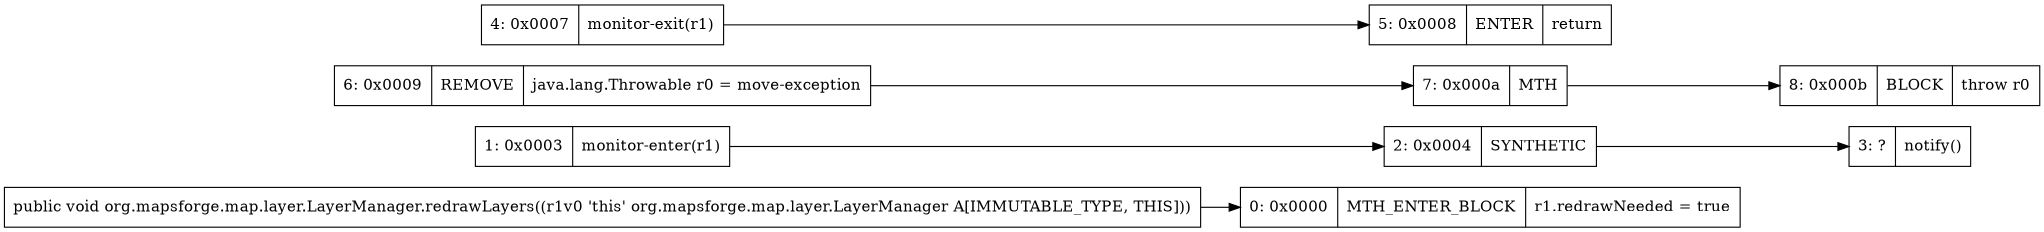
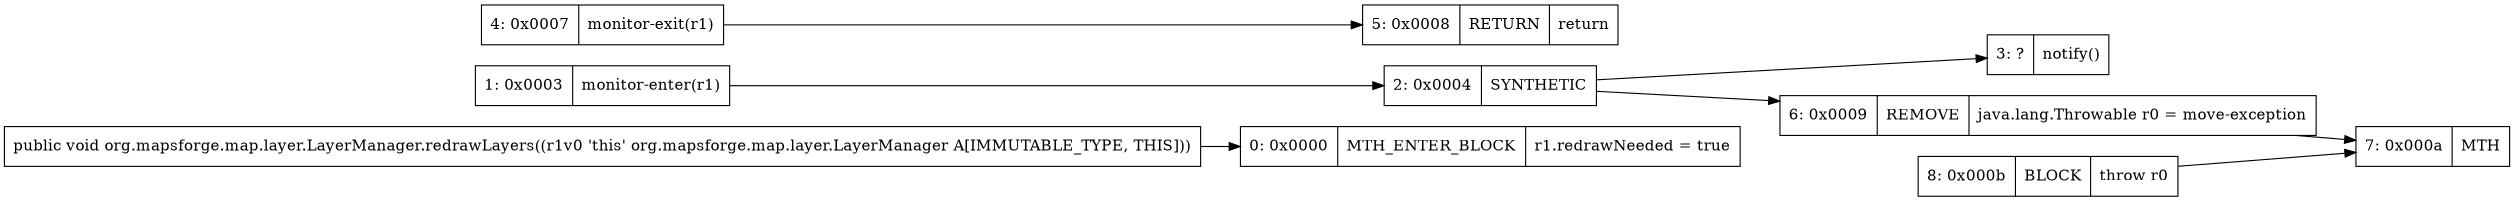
(1505, 24) -> (1505, 24)
(1668, 86) -> (2261, 160)
none -> (1683, 96)
